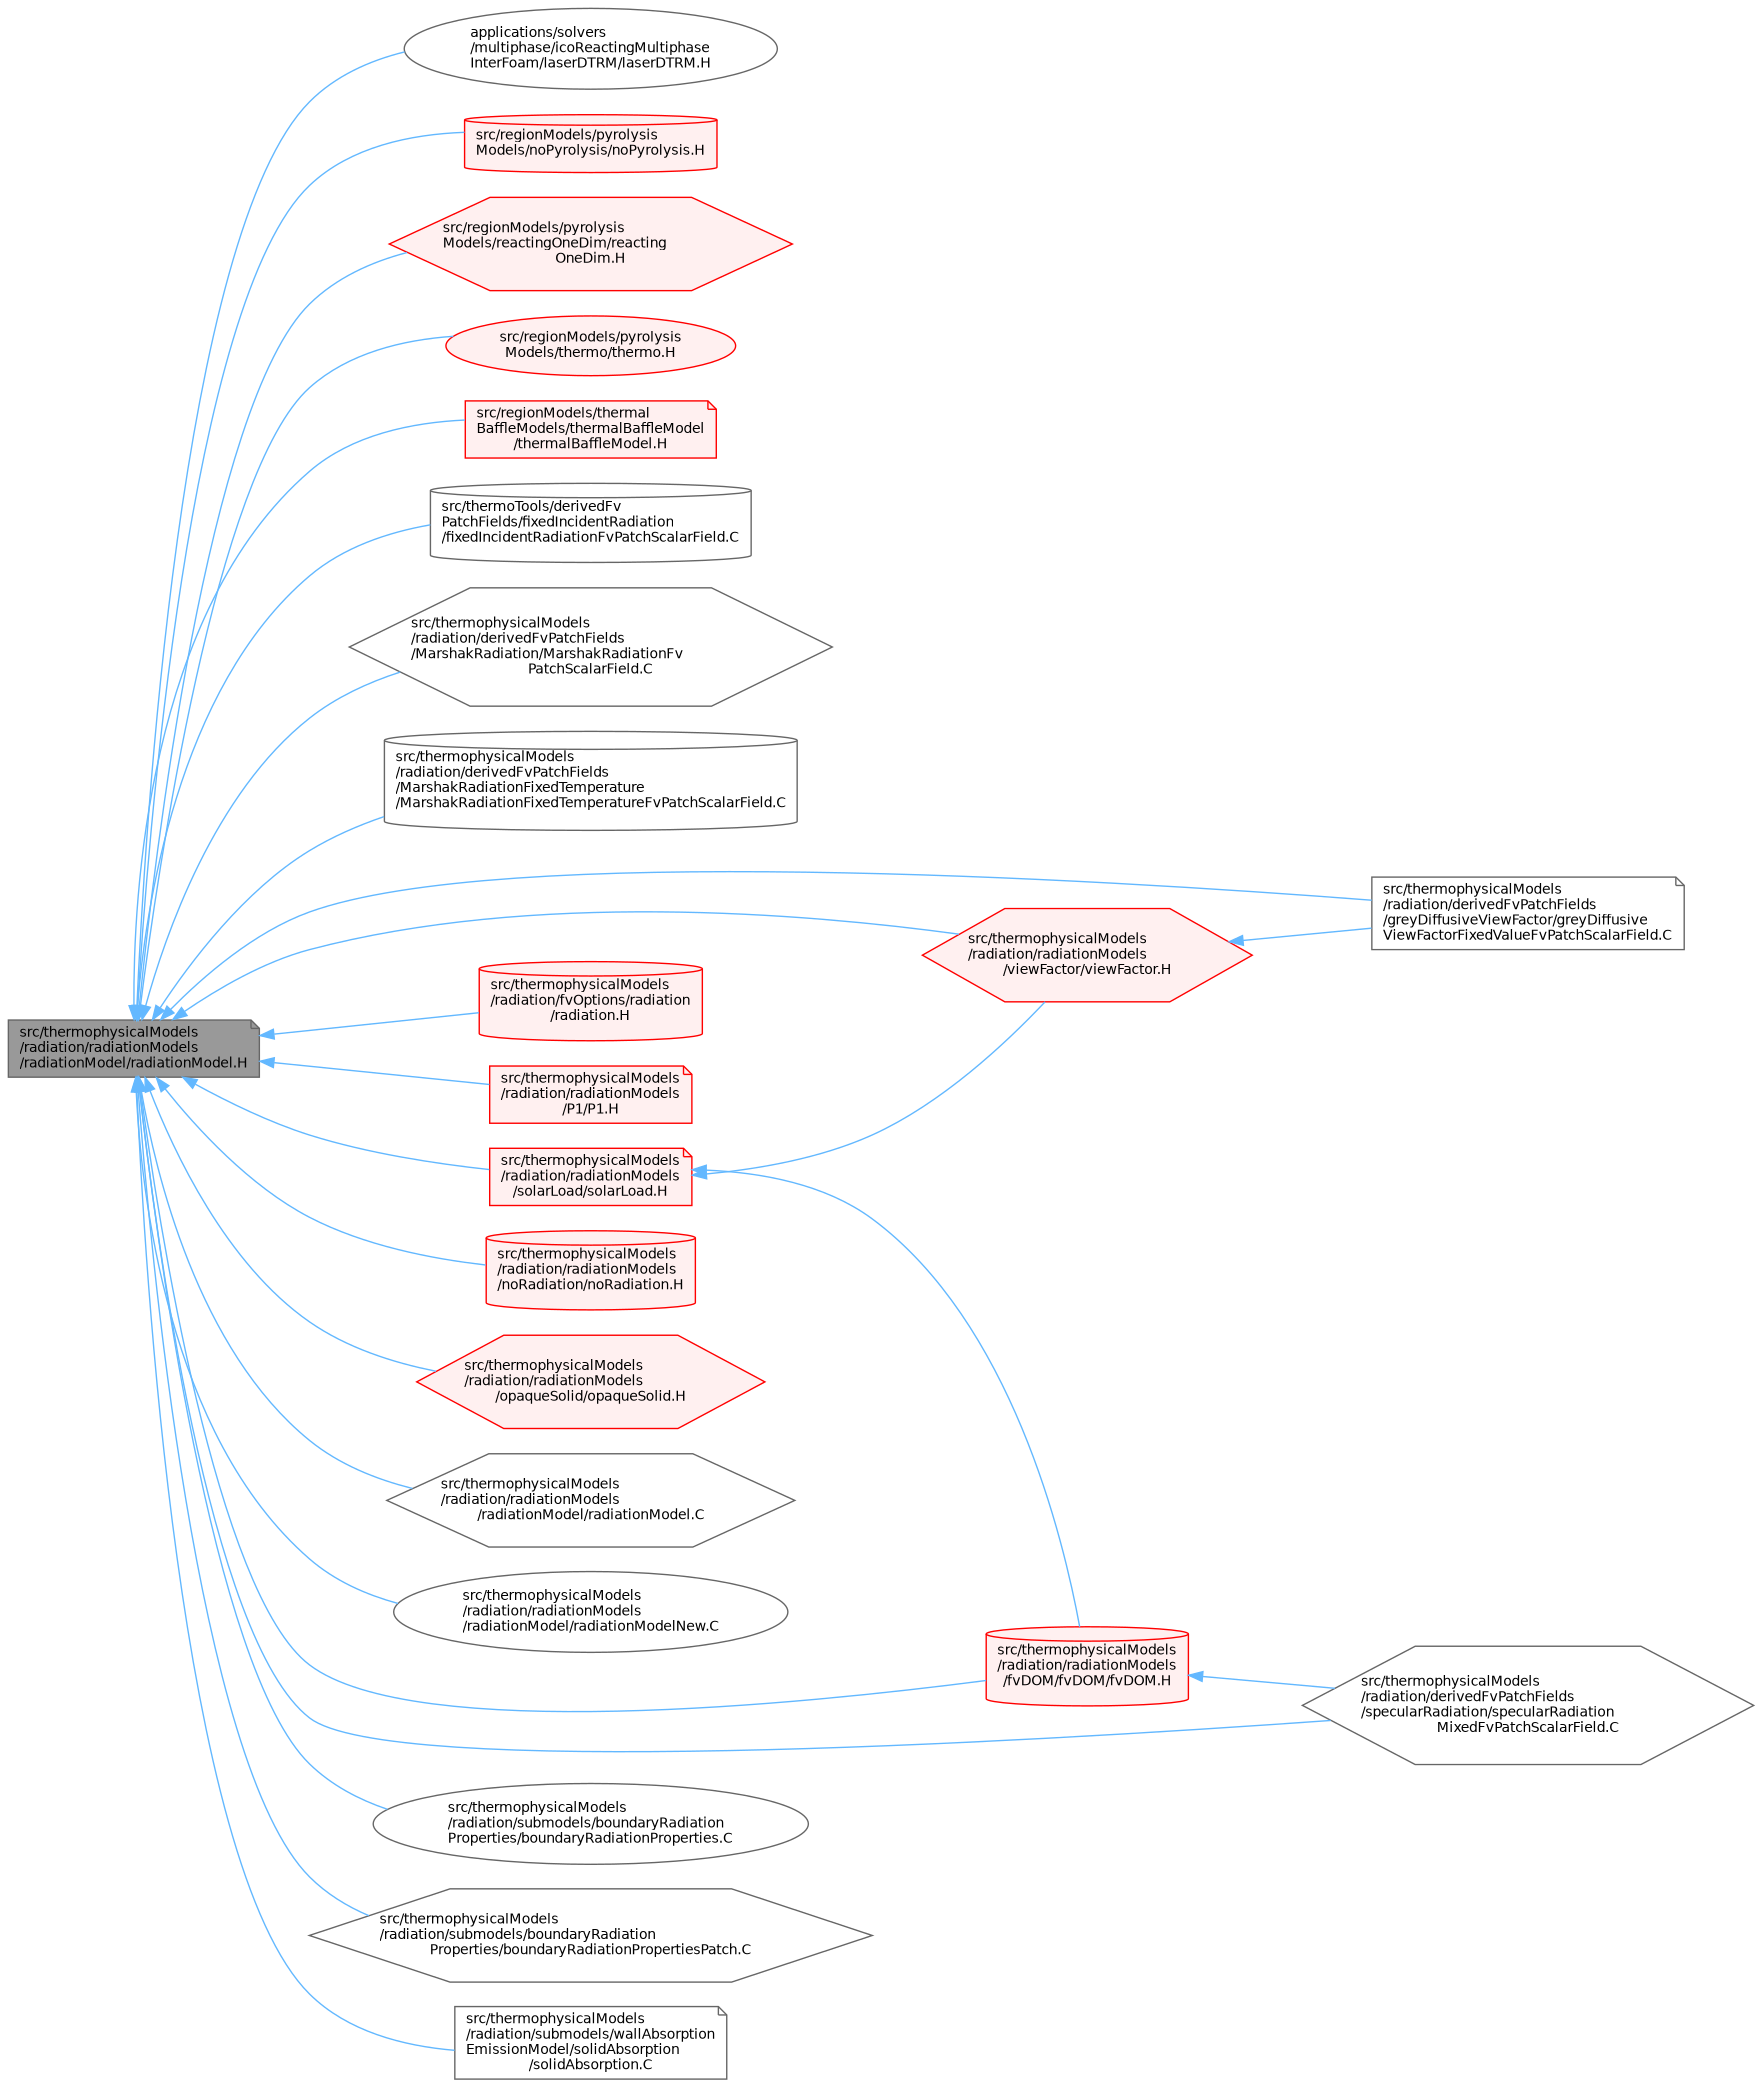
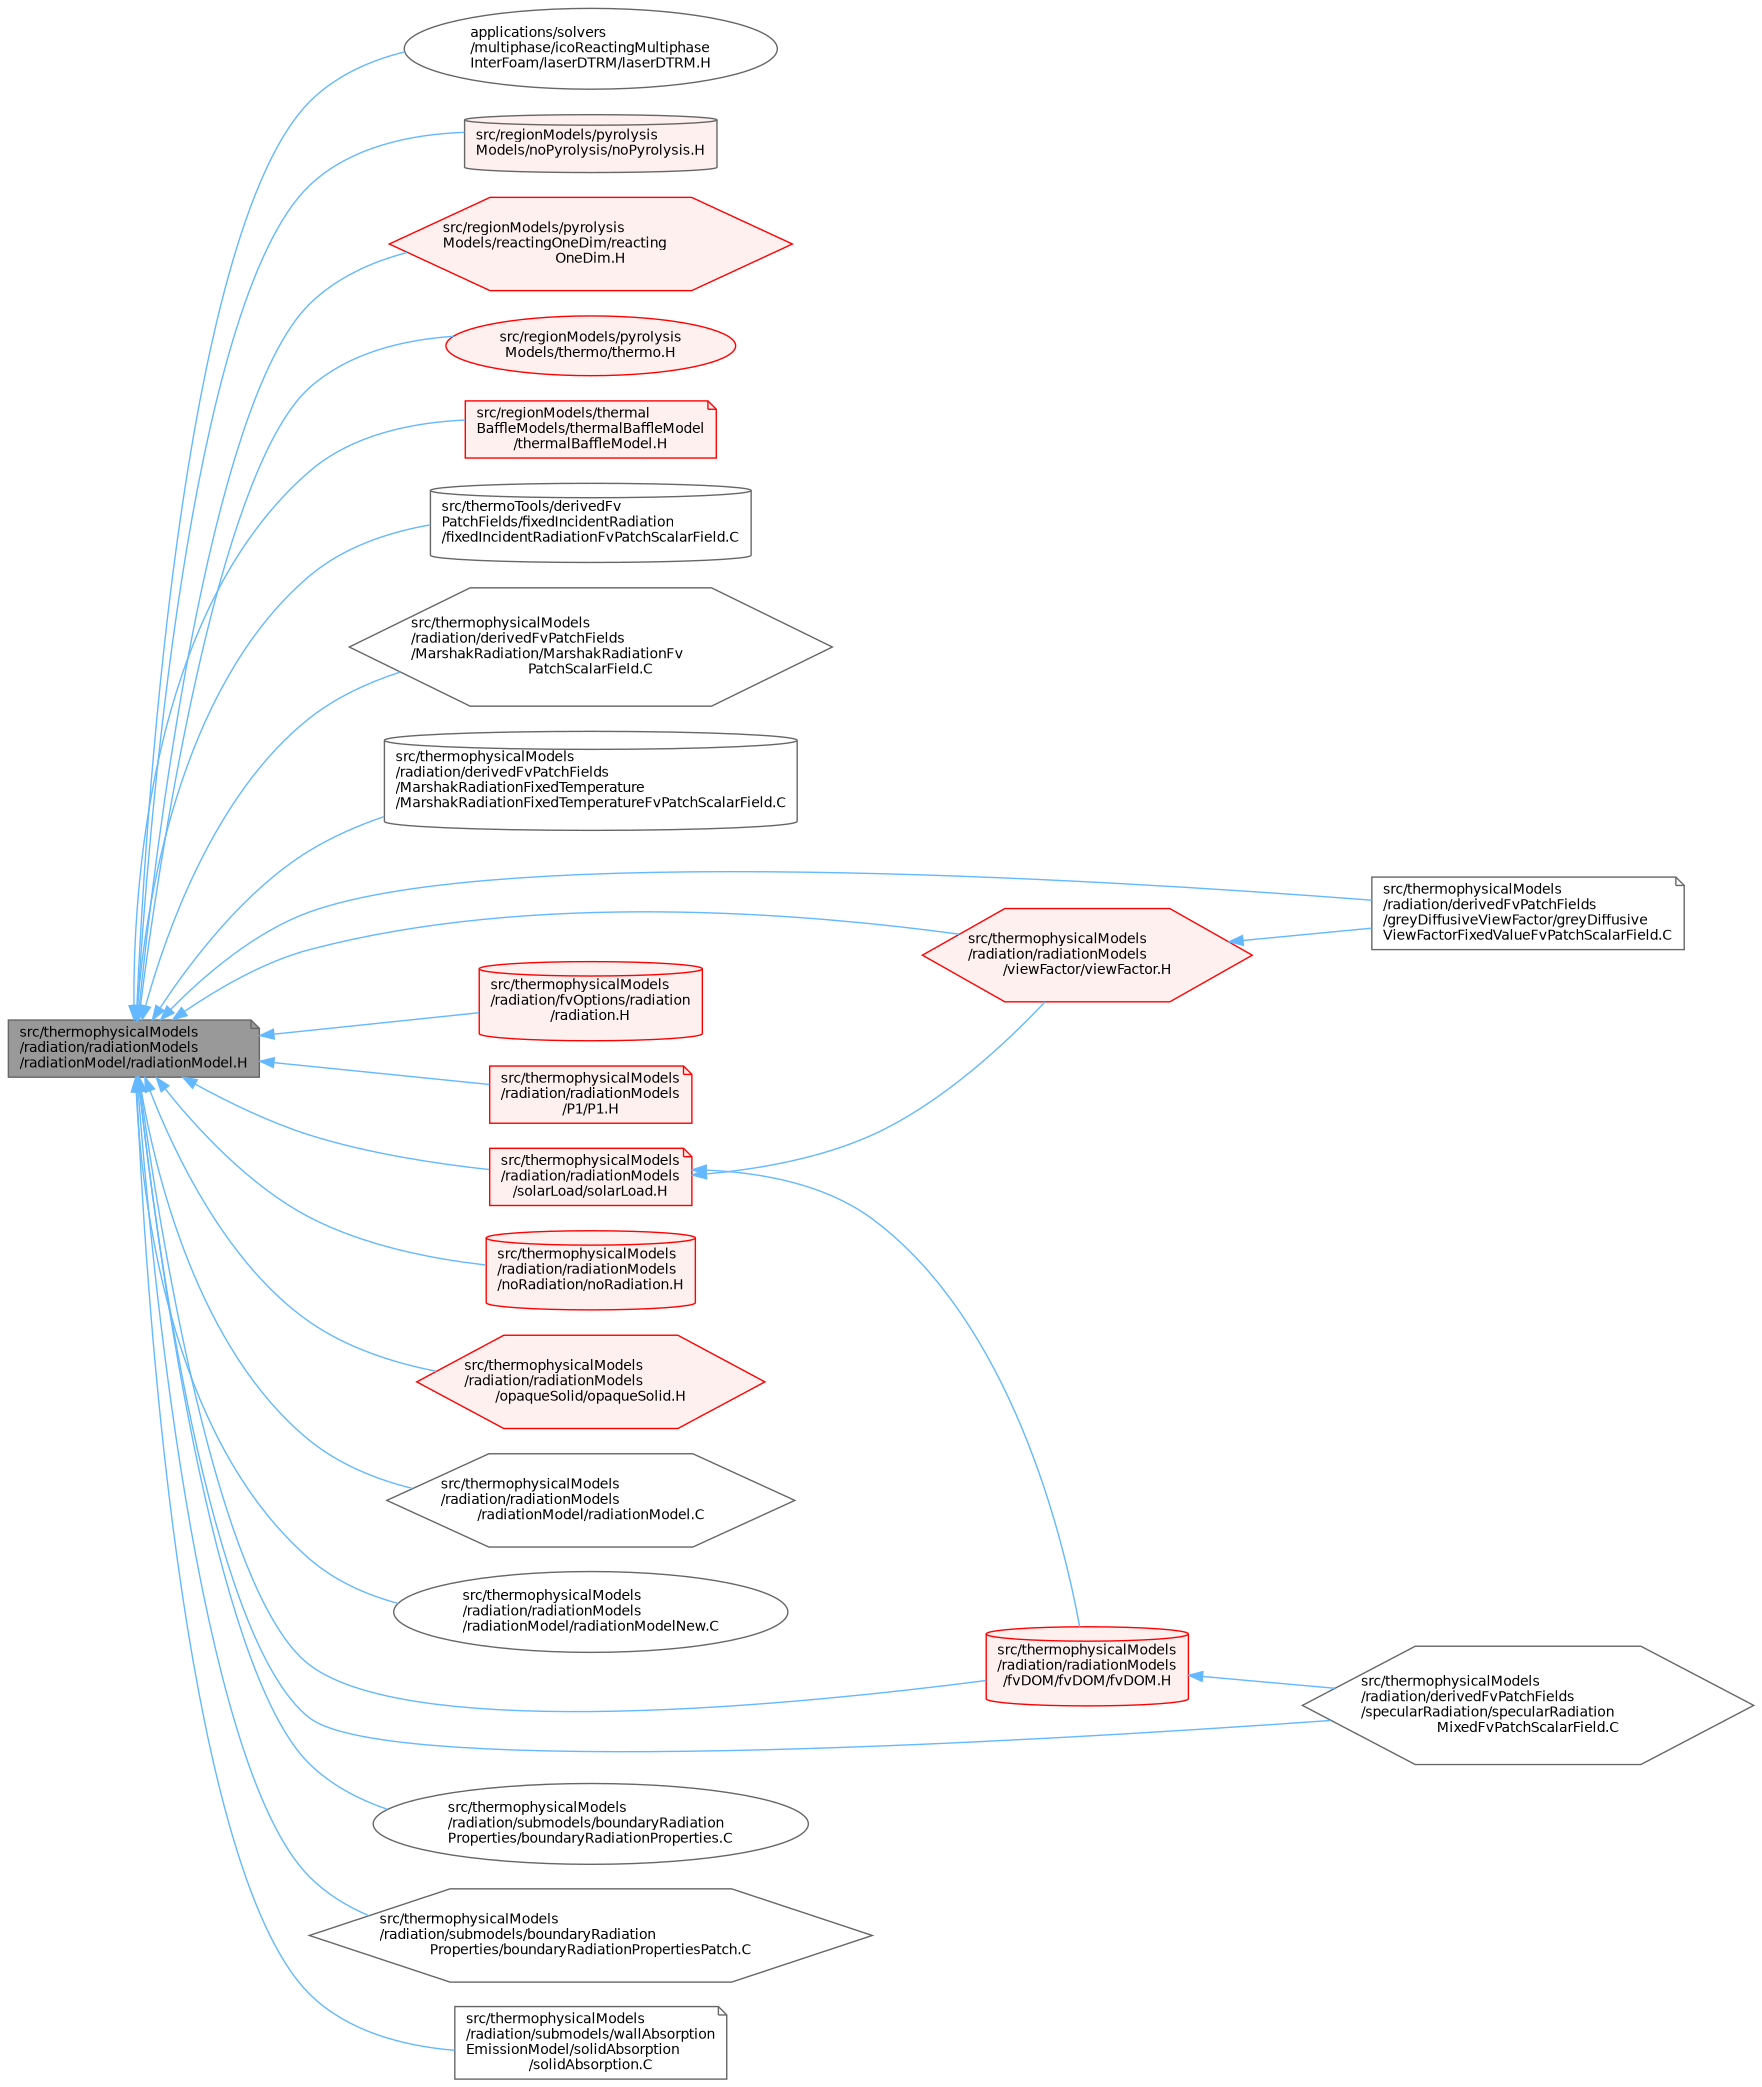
(591, 144) -> (591, 144)
